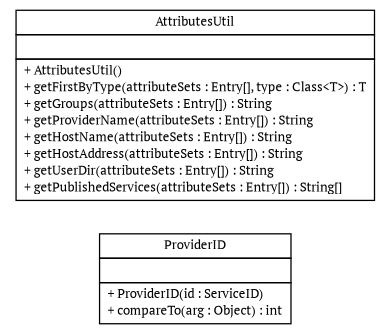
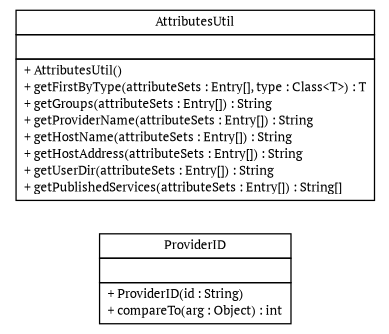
(186, 294) -> (176, 294)
